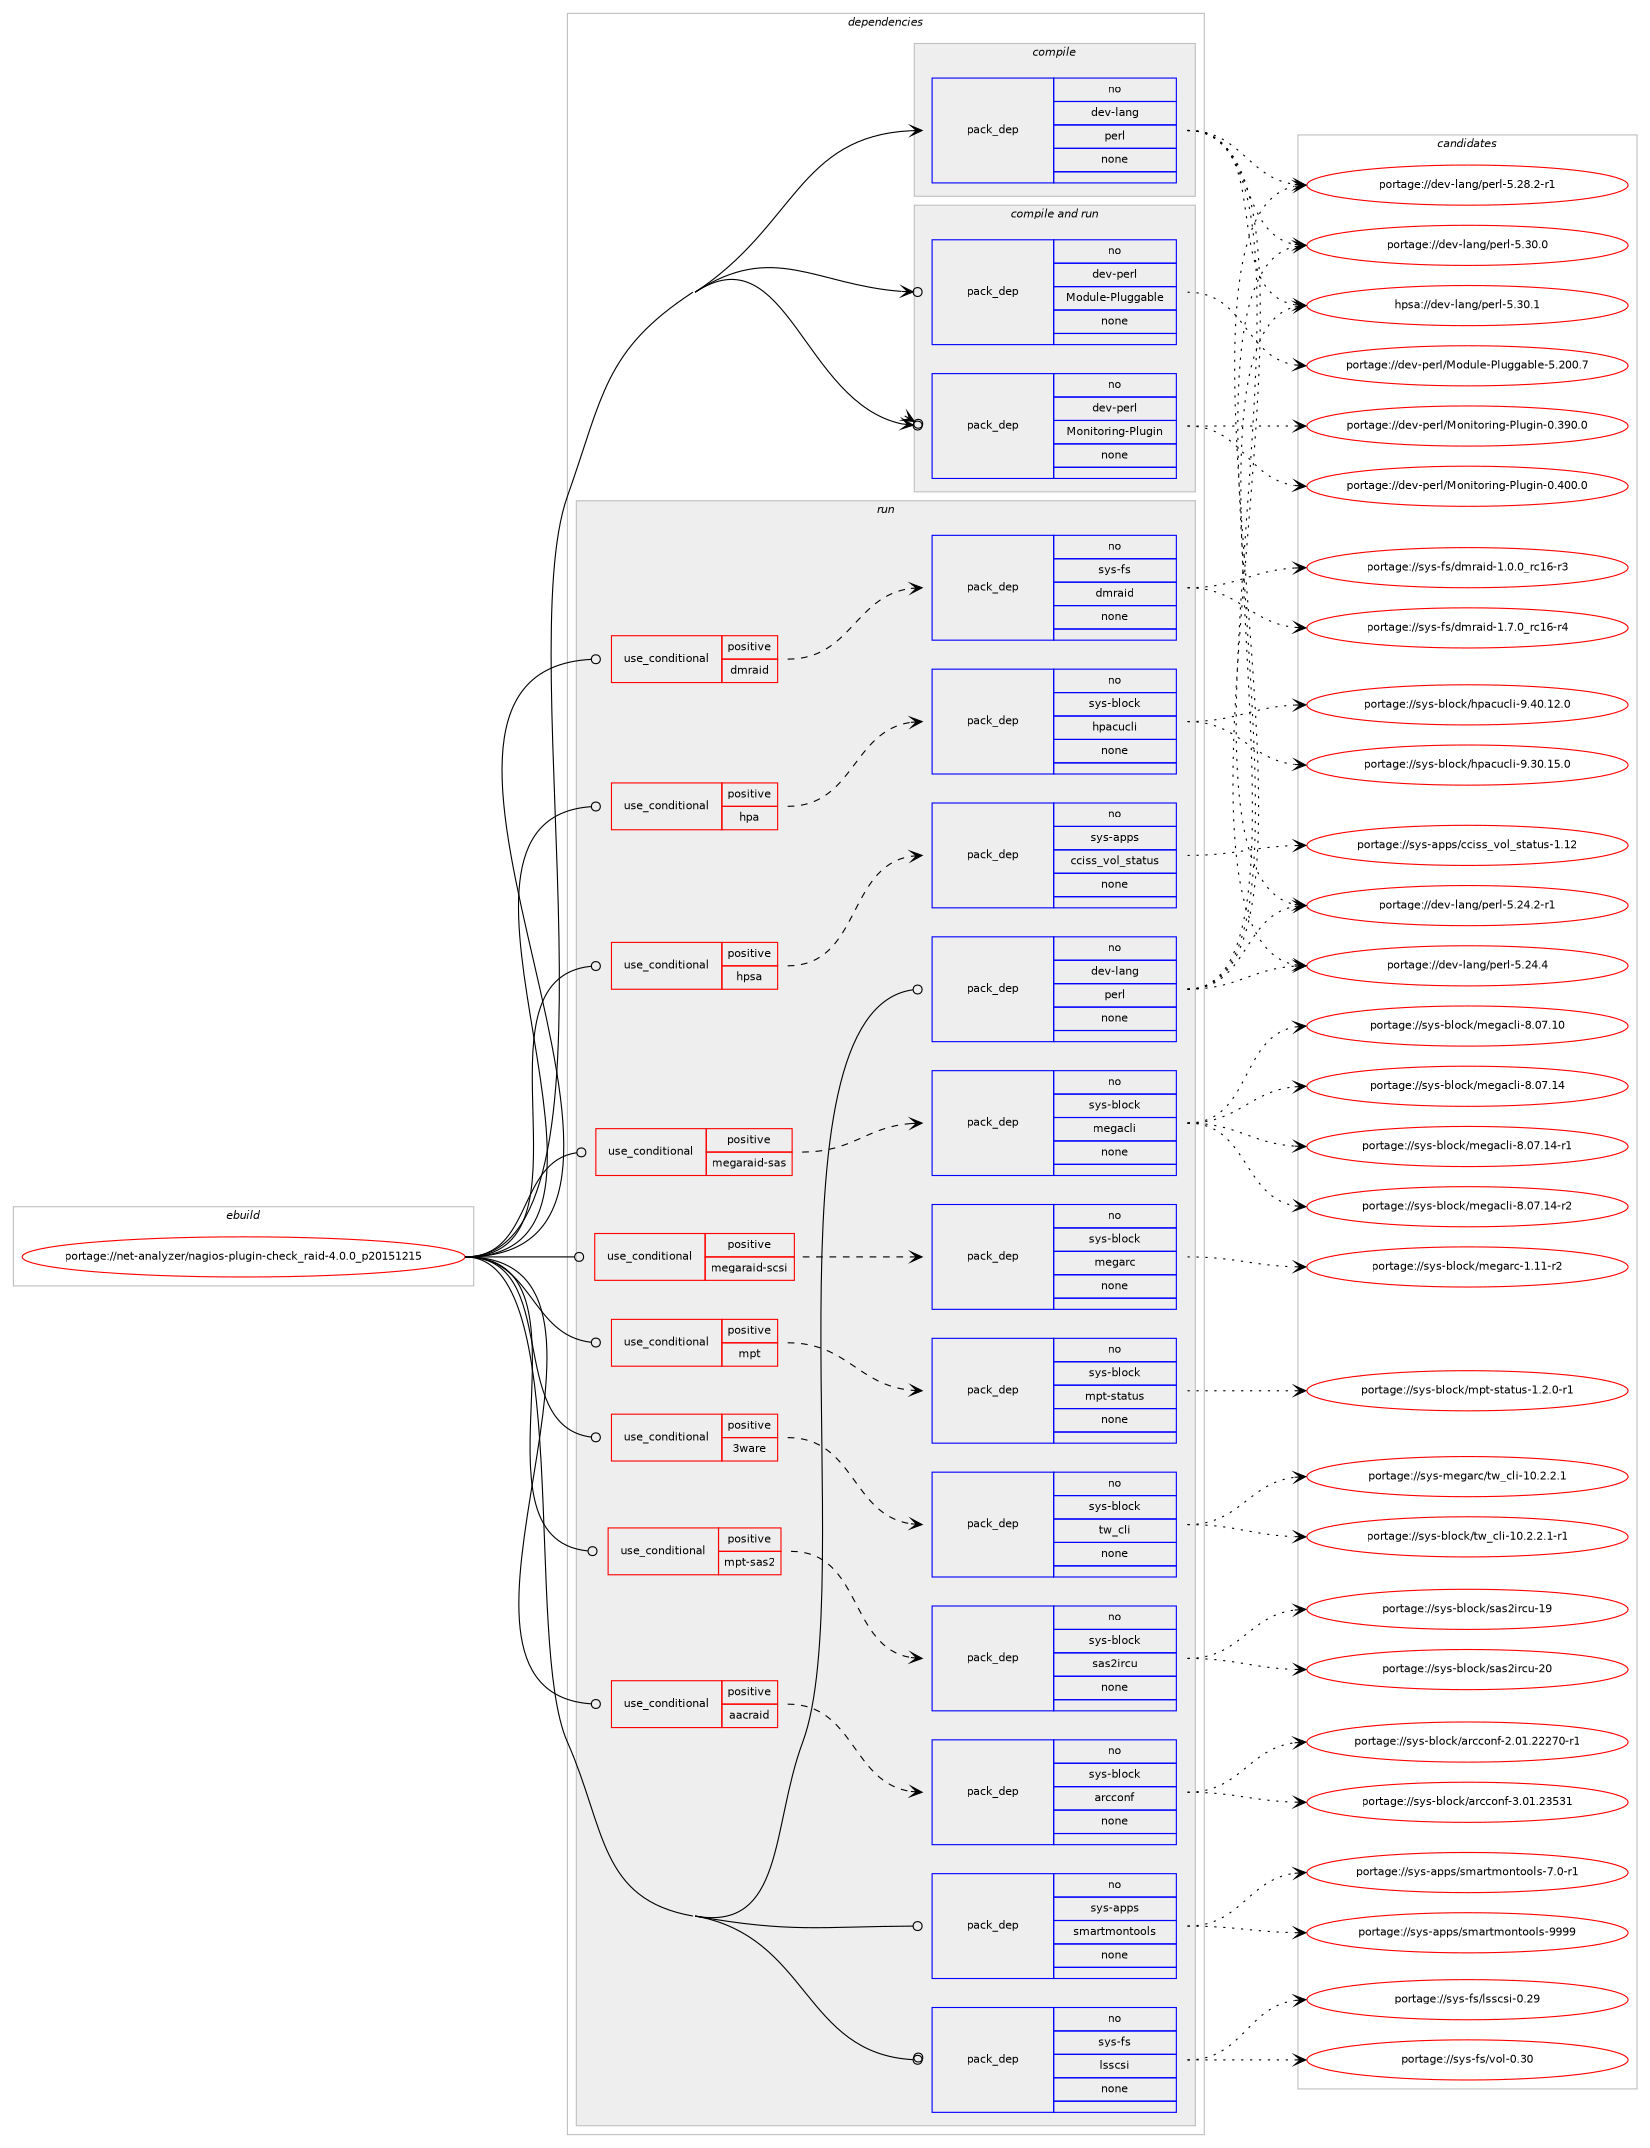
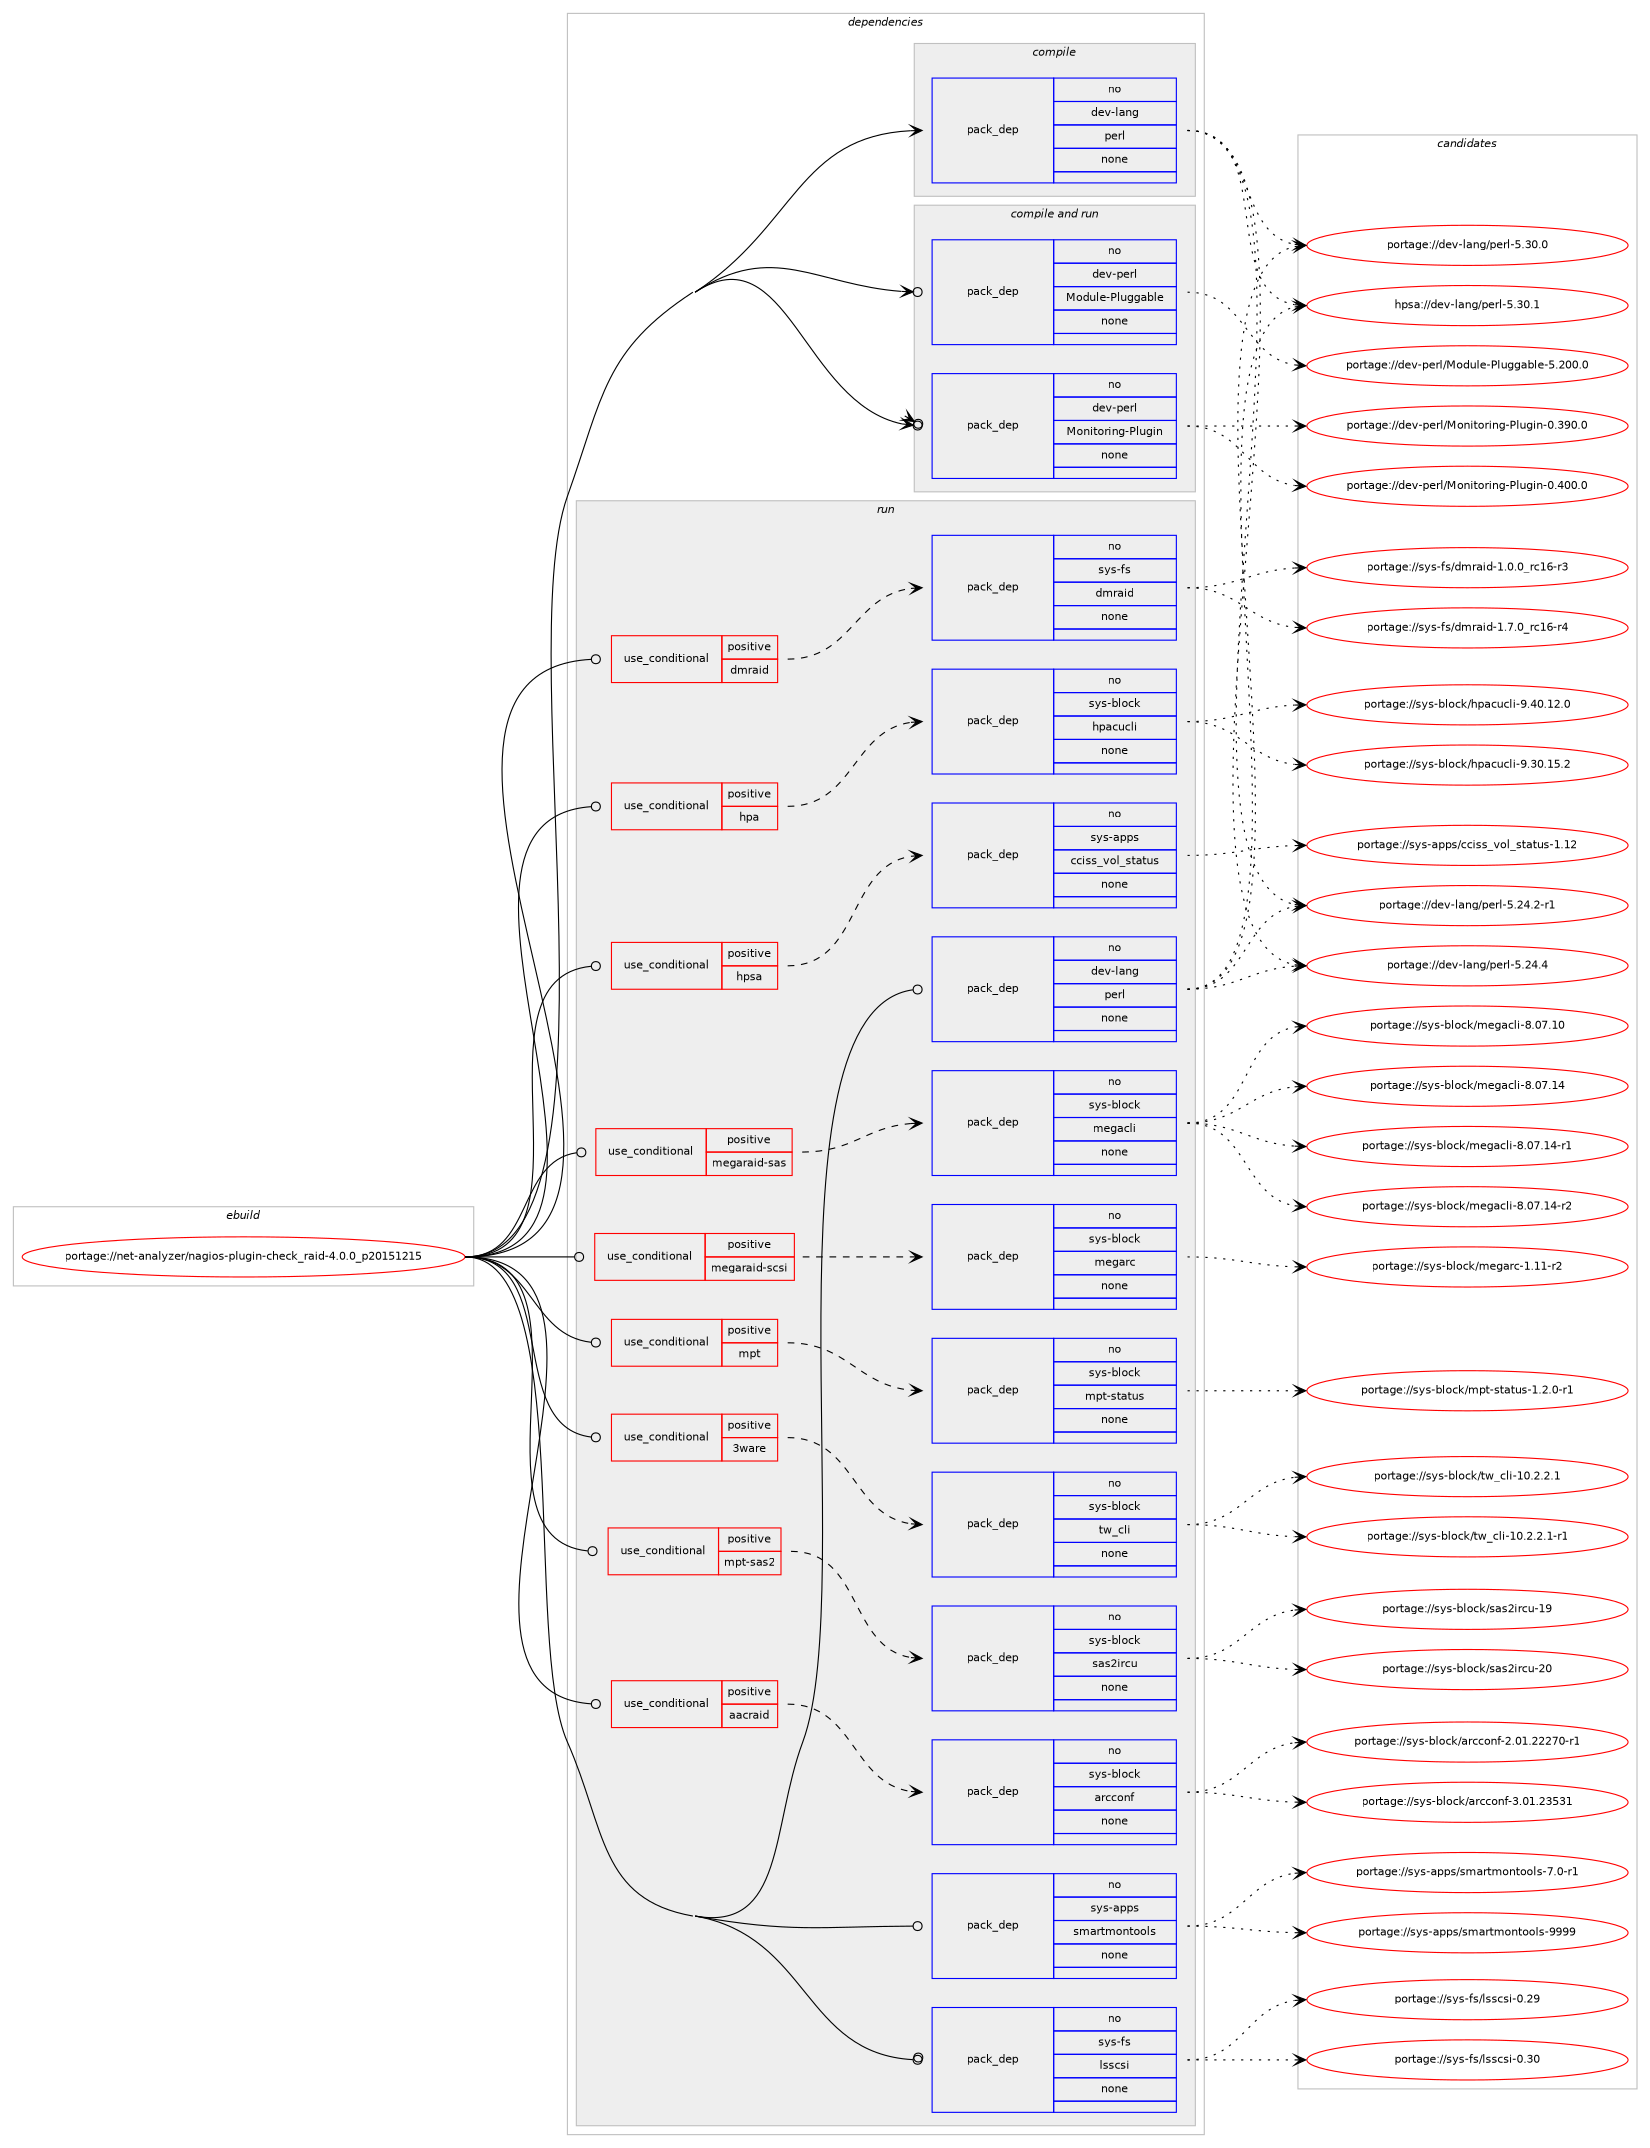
(1467, 185) -> none
(1467, 366) -> (1467, 366)
(1467, 765) -> (1467, 765)
(1467, 1477) -> (1467, 1477)
(1467, 2060) -> (1467, 2060)
